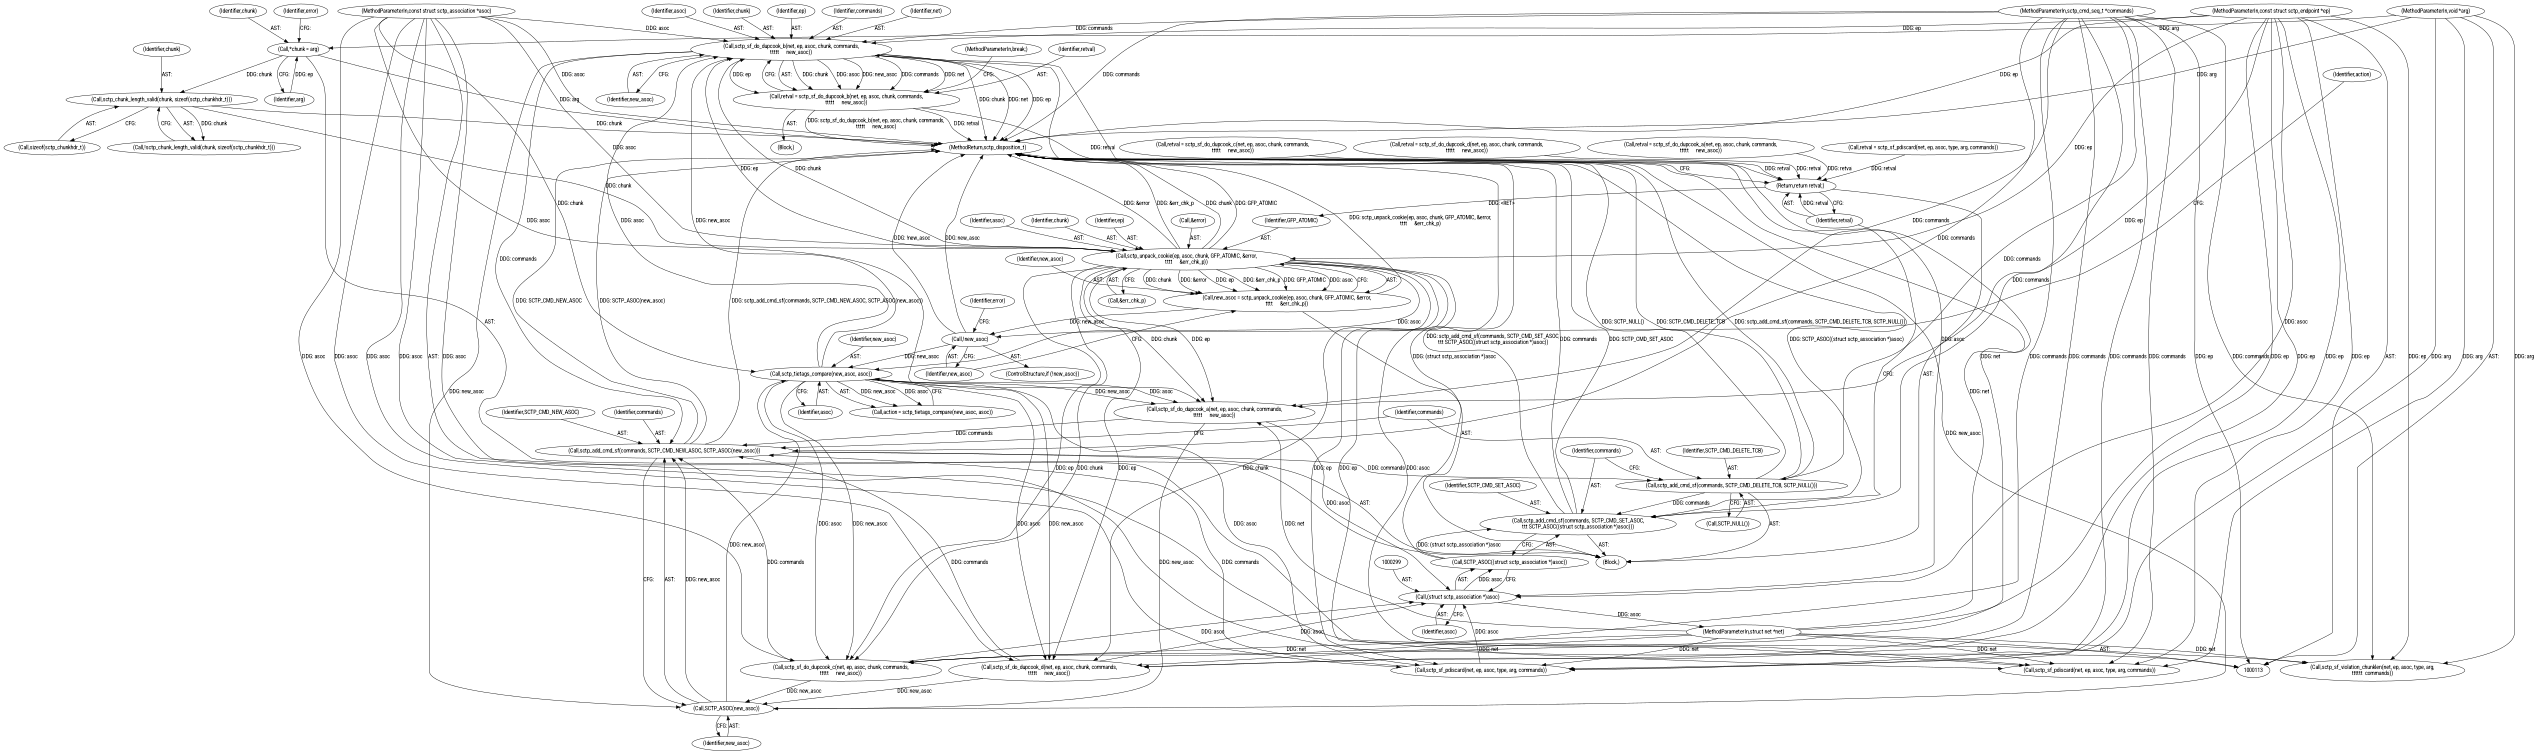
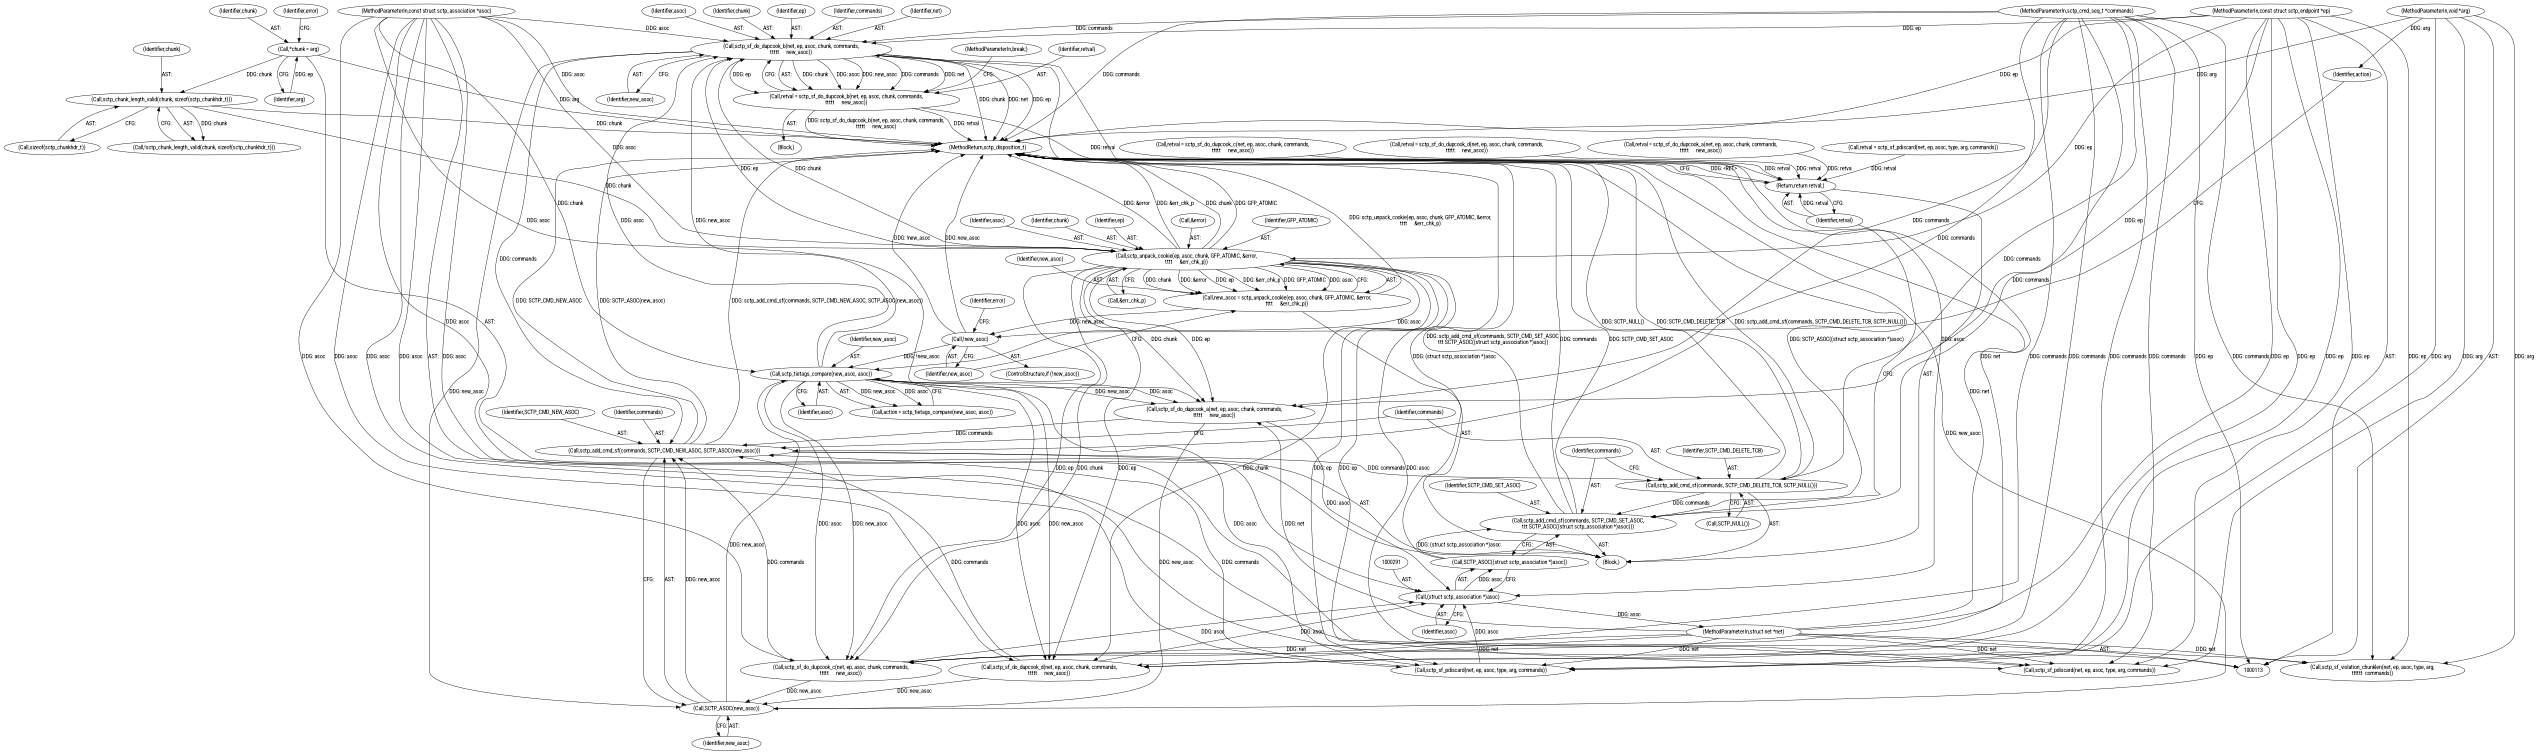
(1365, 36) -> (2394, 38)
(1544, 197) -> (1398, 160)
(922, 357) -> (922, 357)
(2058, 464) -> (954, 460)
(1391, 562) -> (1391, 562)
